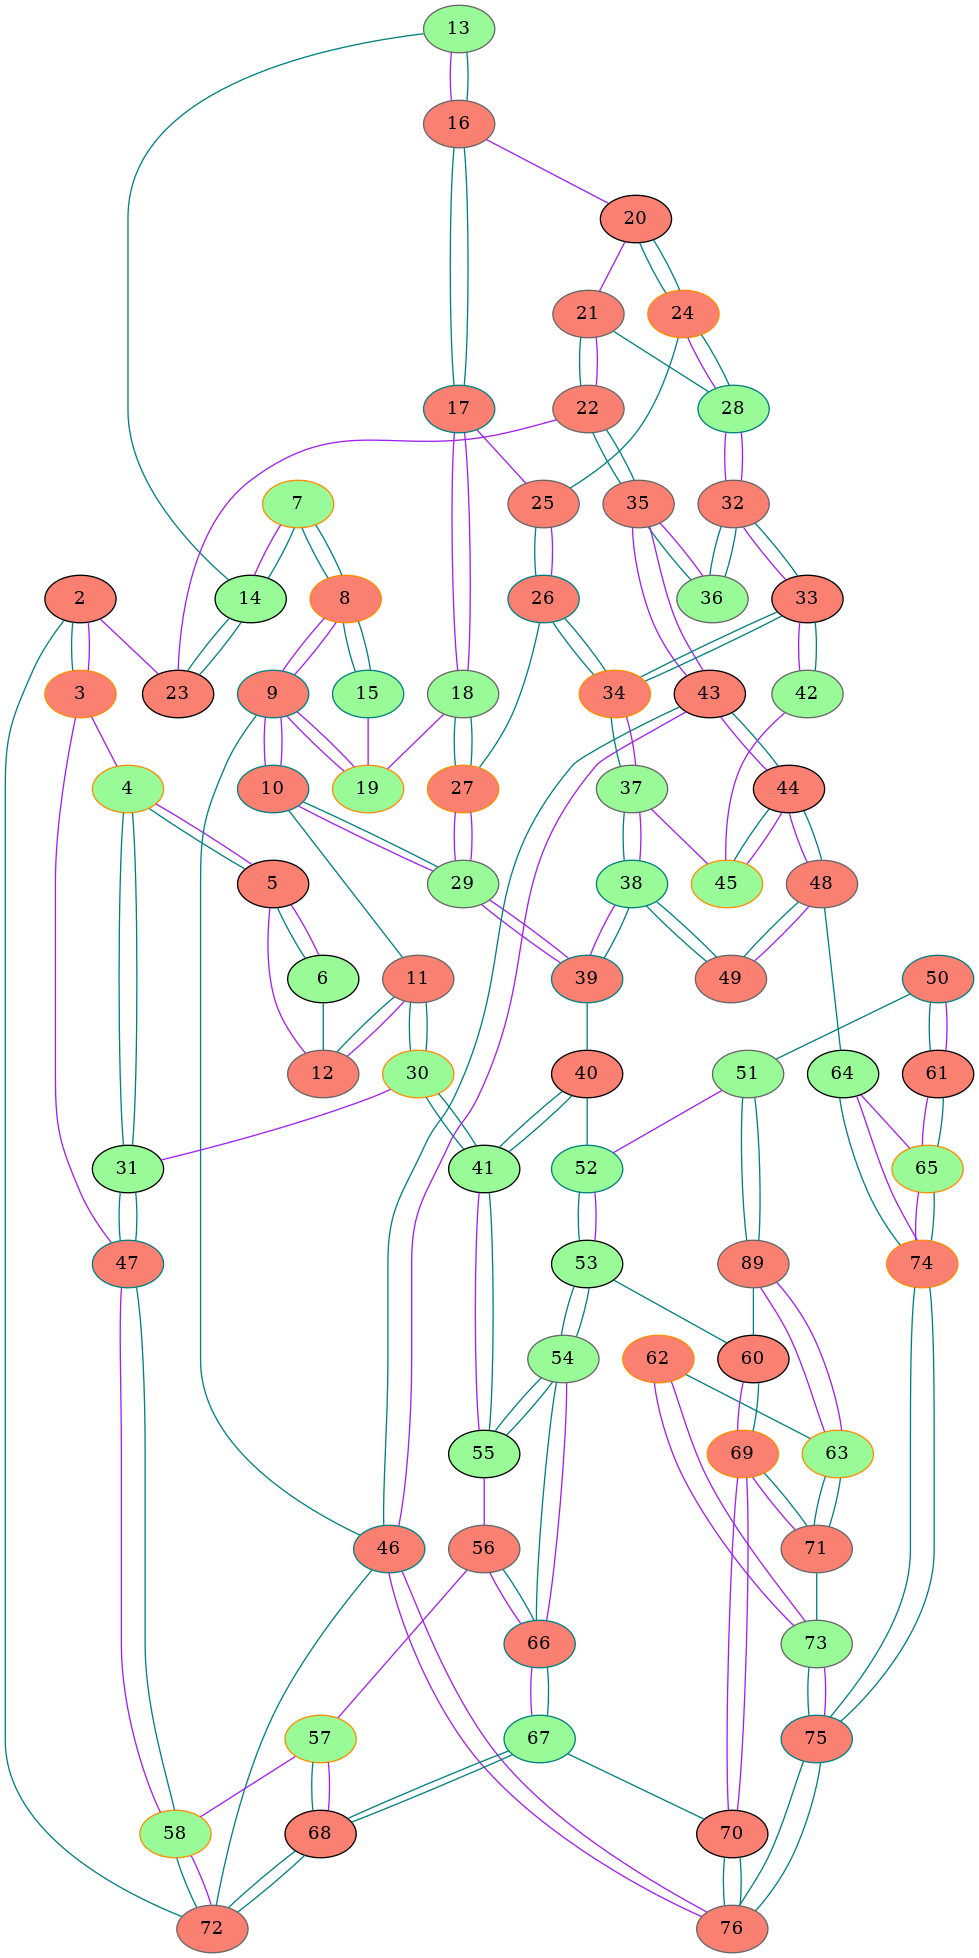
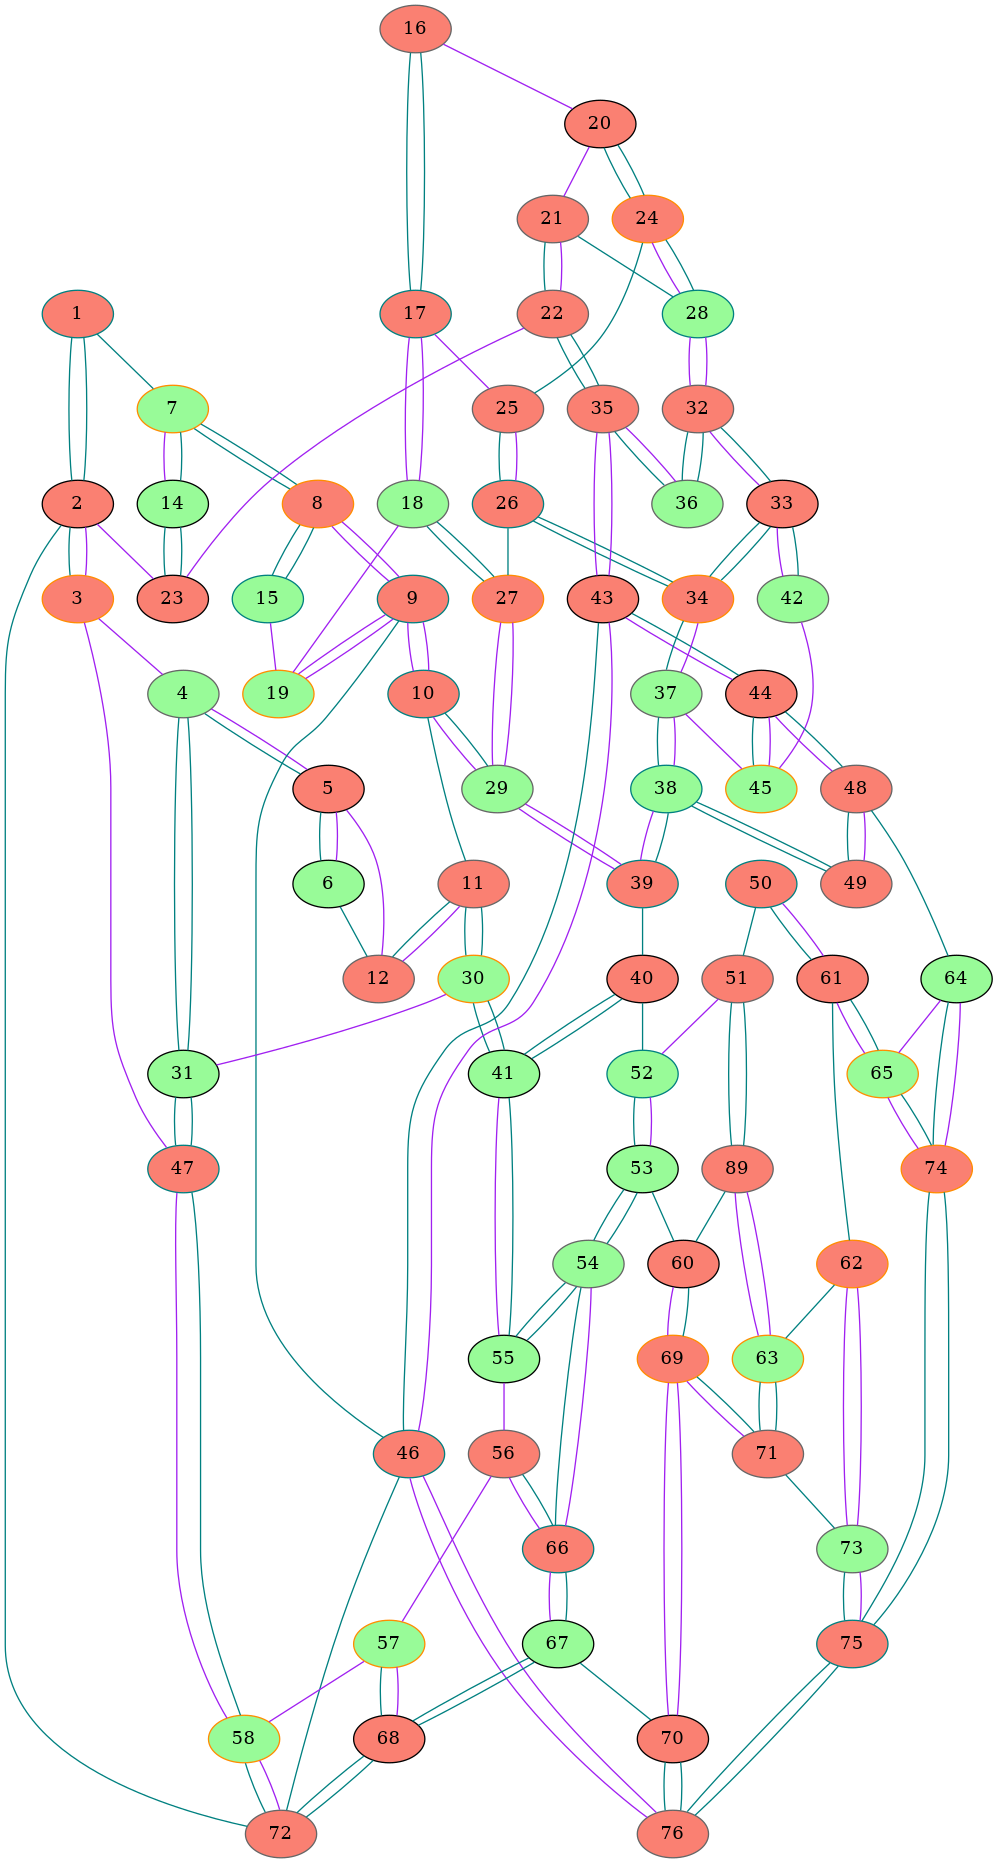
(459, 29) -> none
none -> (78, 314)
(128, 789) -> (183, 694)
(748, 1074) -> (738, 979)
none -> (837, 1122)
(540, 1739) -> (558, 1644)
